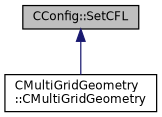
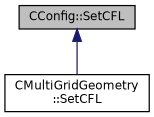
(81, 93) -> (77, 93)
